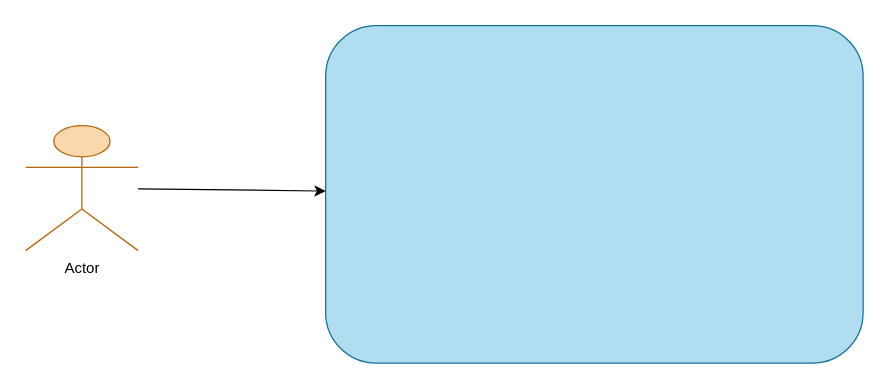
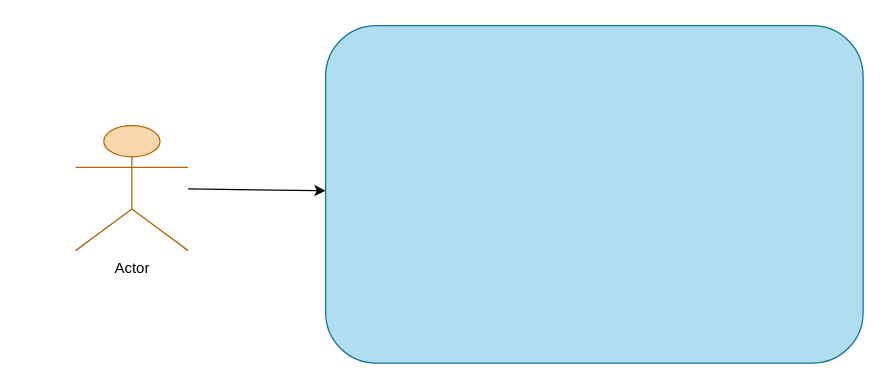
(82, 188) -> (132, 188)
